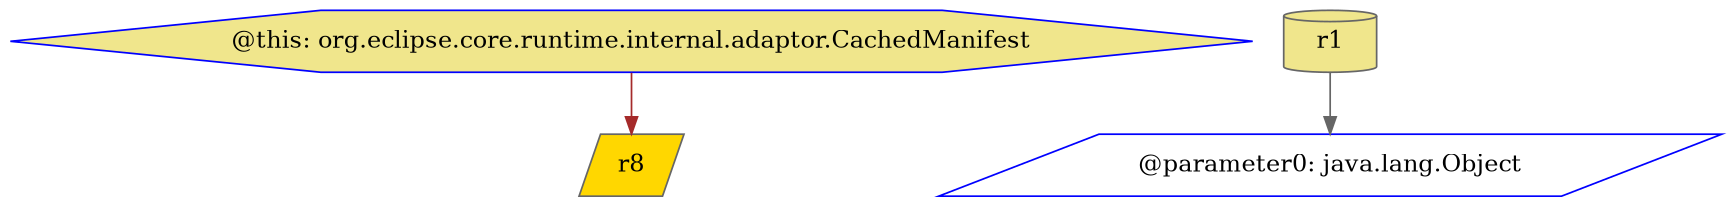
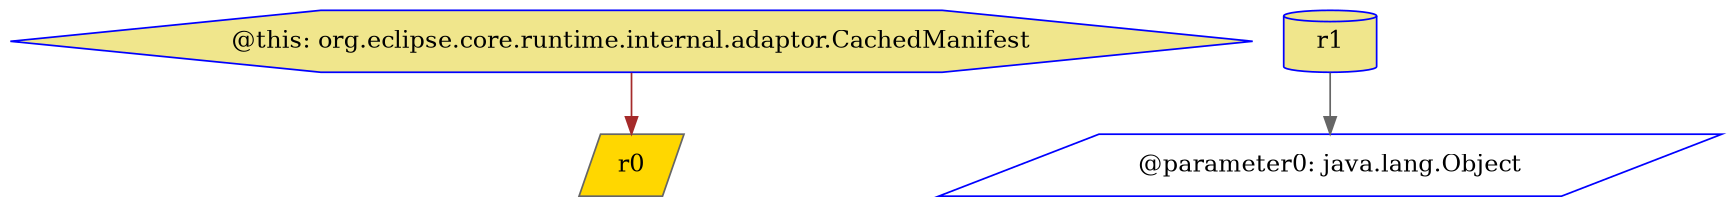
(1330, 41) -> (1330, 41)
(632, 165) -> (632, 165)
